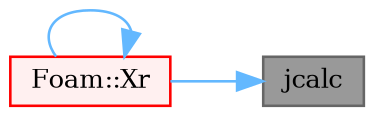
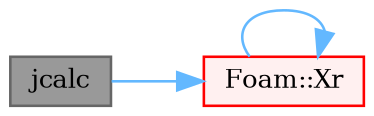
(204, 81) -> (144, 81)
